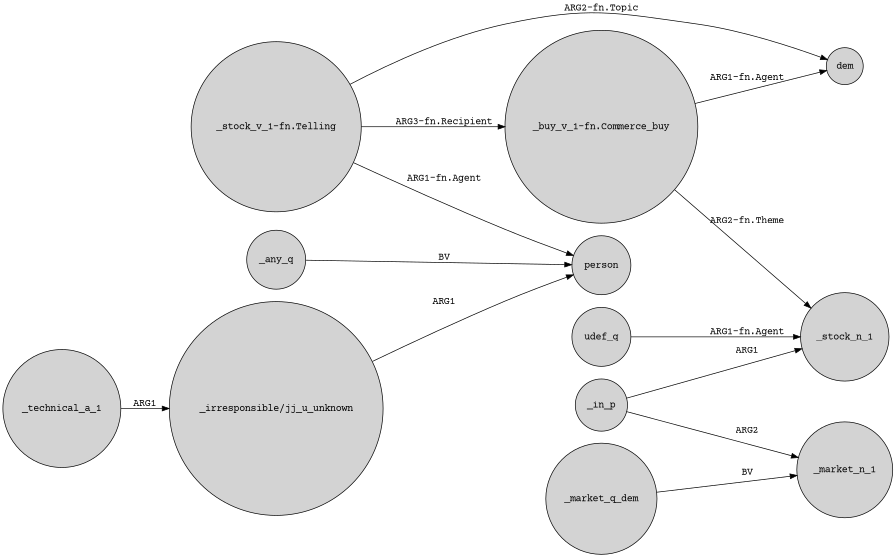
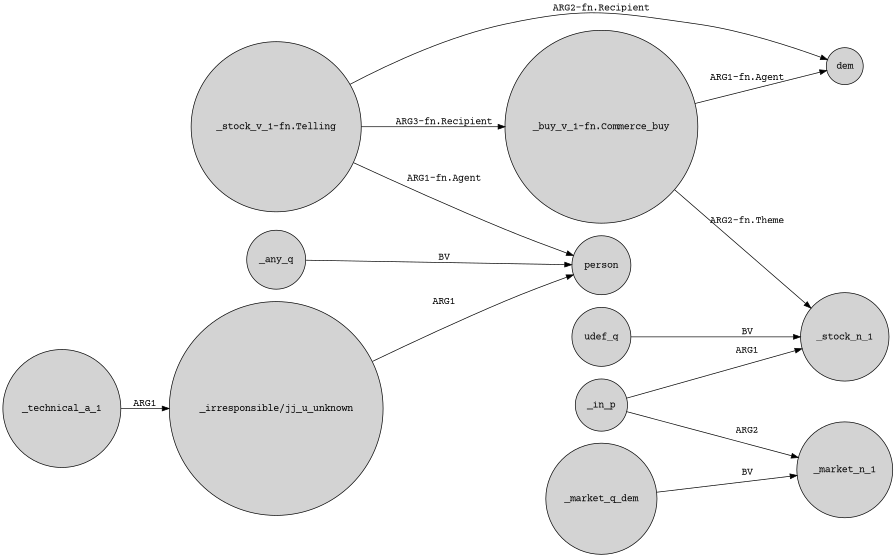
(601, 8) -> (601, 8)
(747, 332) -> (747, 332)
